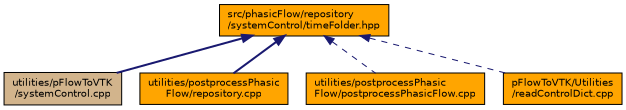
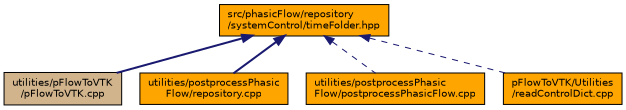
(63, 89) -> (63, 89)
